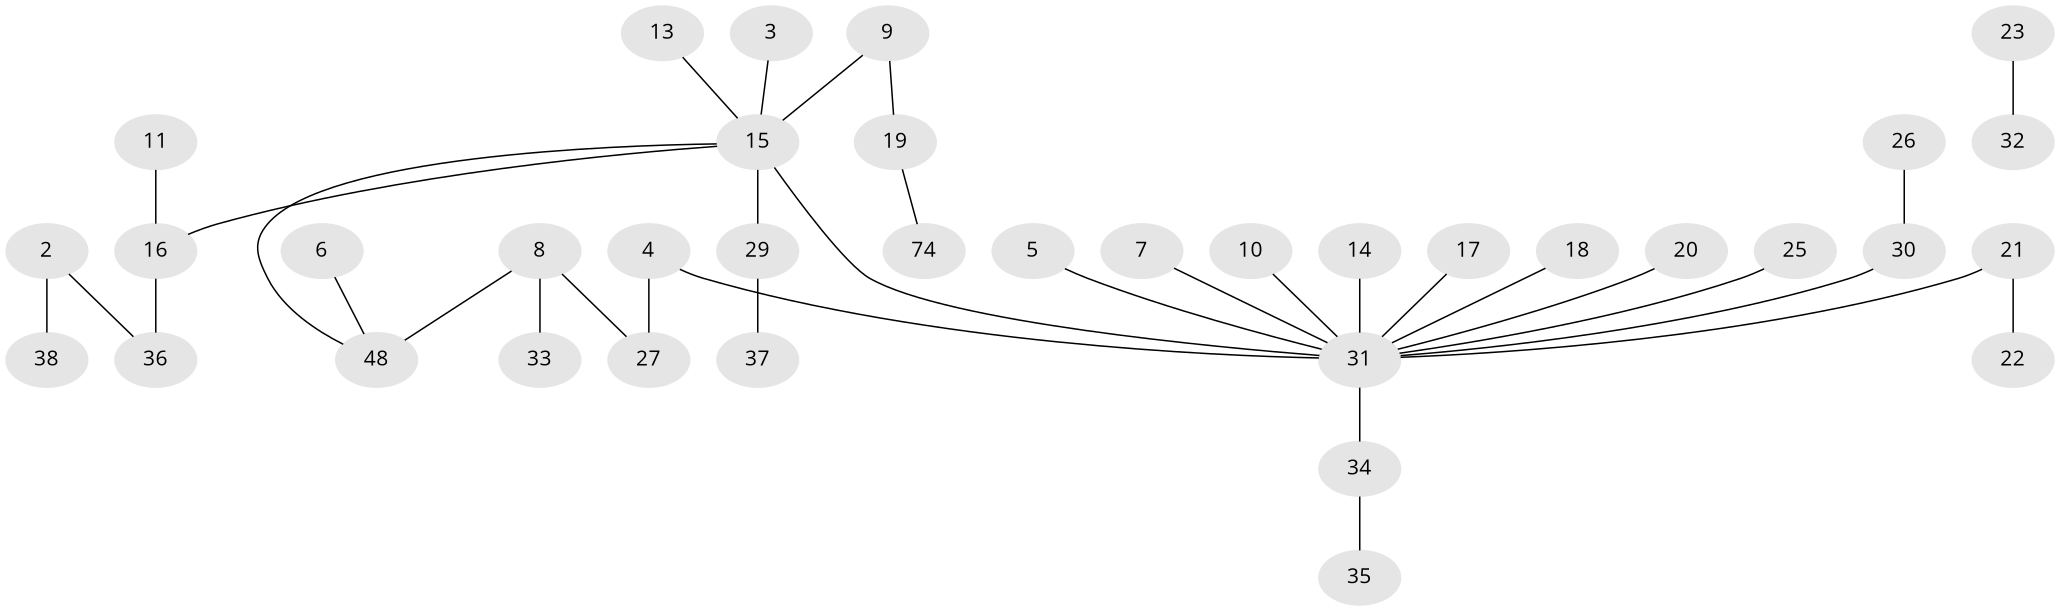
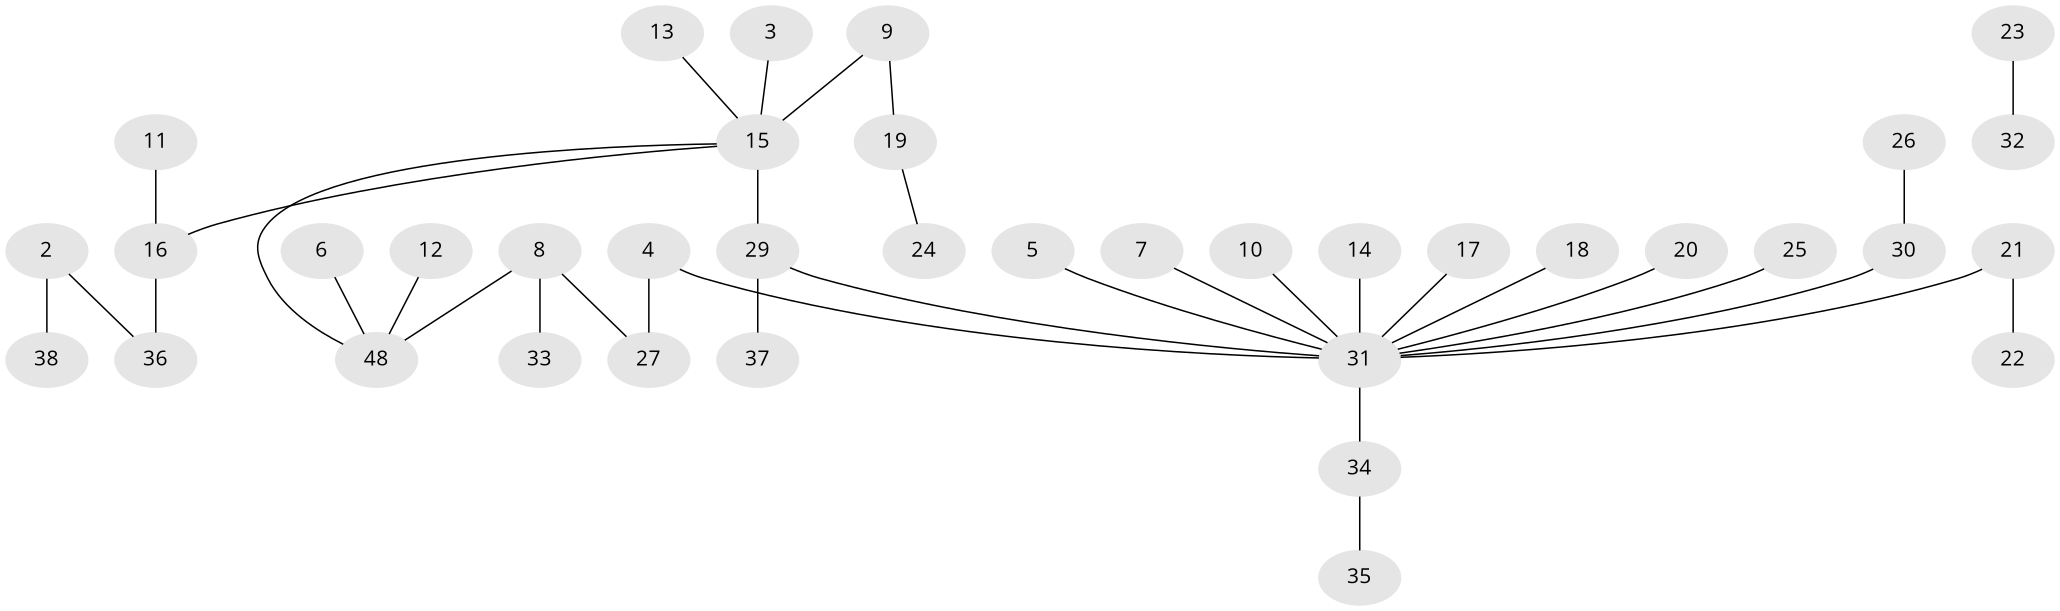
none -> (431, 251)
(924, 251) -> (924, 251)
(1019, 320) -> (1052, 326)
